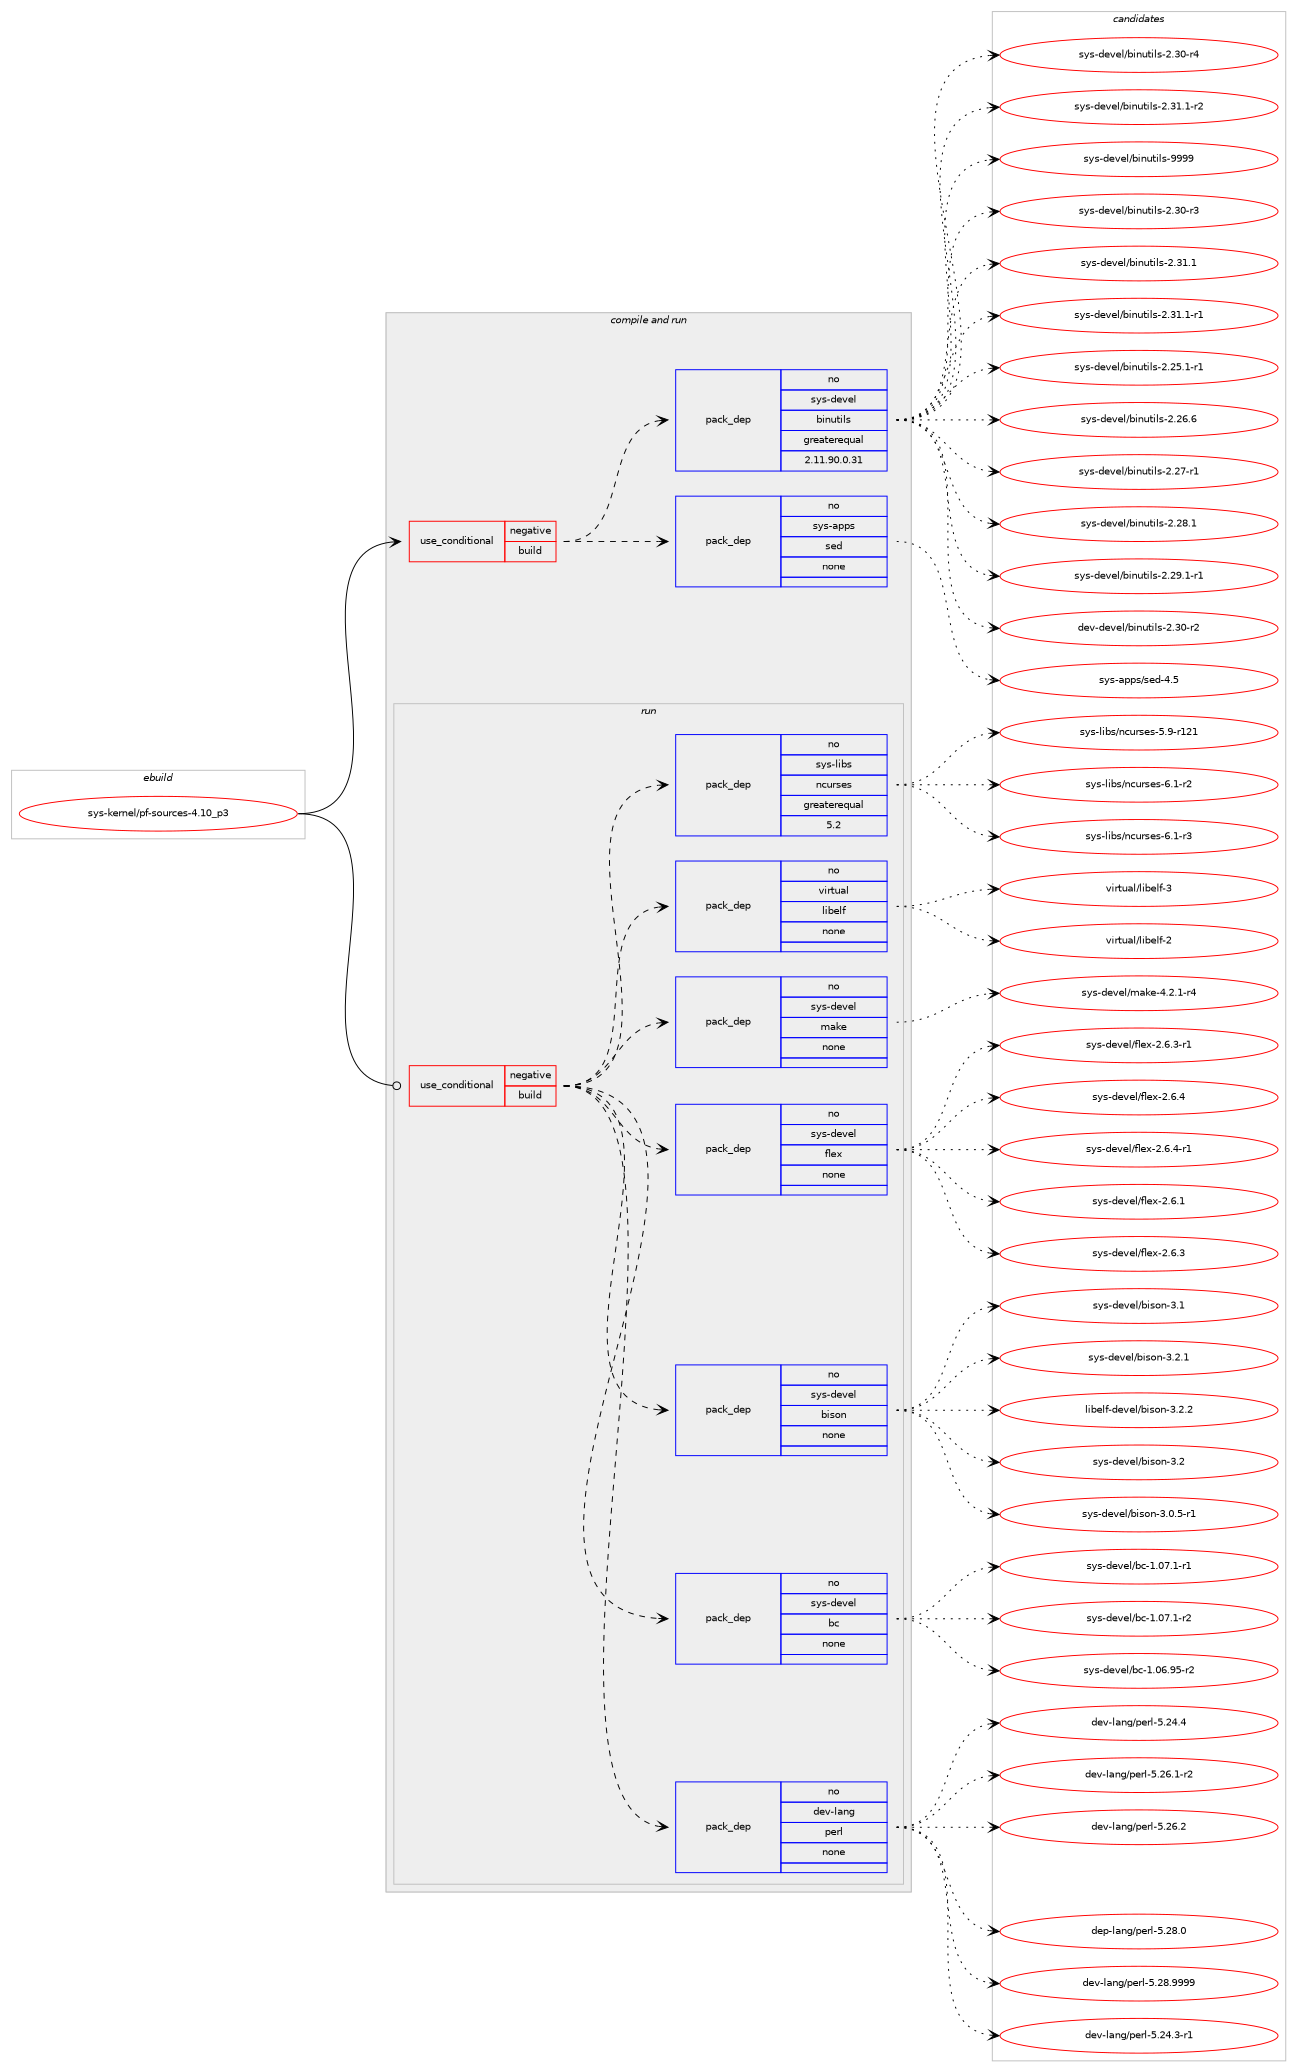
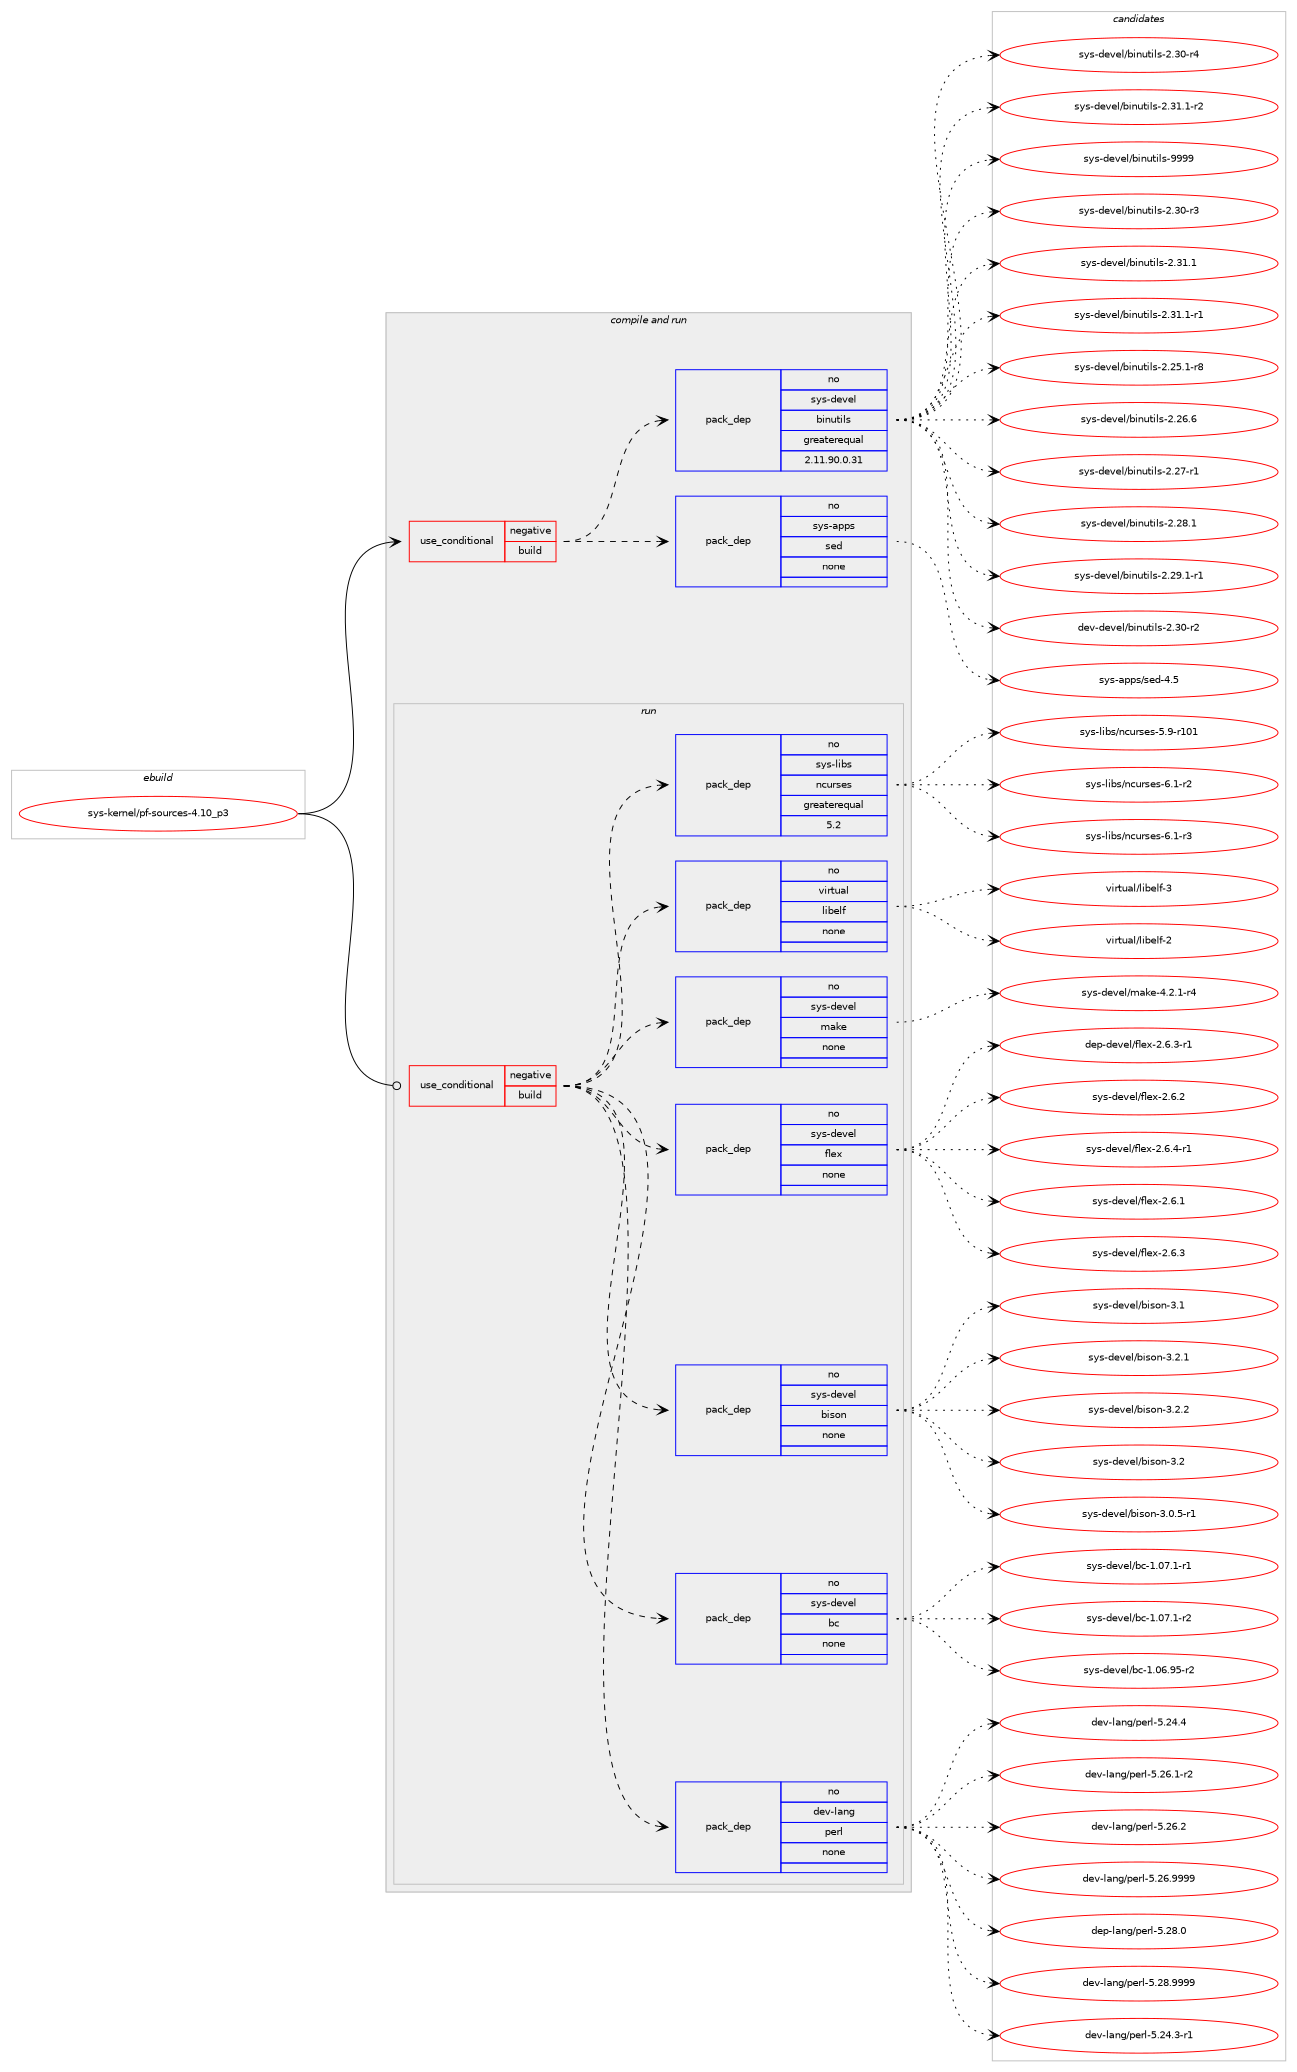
(1139, 368) -> (1139, 368)
(1139, 733) -> (1139, 733)
(1139, 1045) -> (1139, 1045)
(1139, 1098) -> (1139, 1098)
(1139, 1410) -> (1139, 1410)
none -> (1139, 1879)
